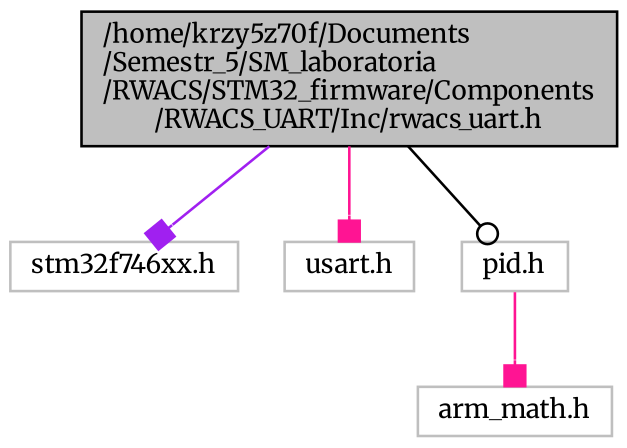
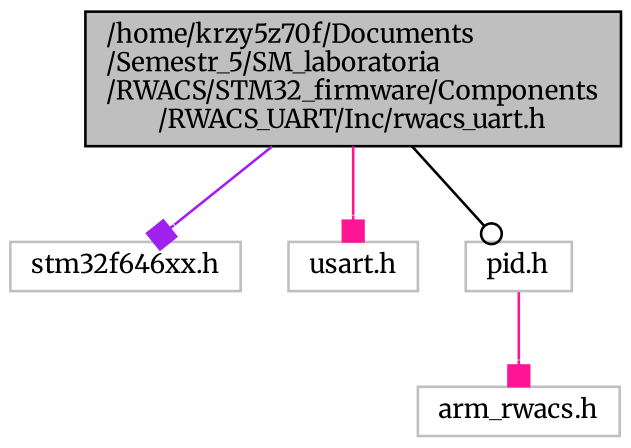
(124, 267) -> (125, 267)
(515, 411) -> (519, 411)
